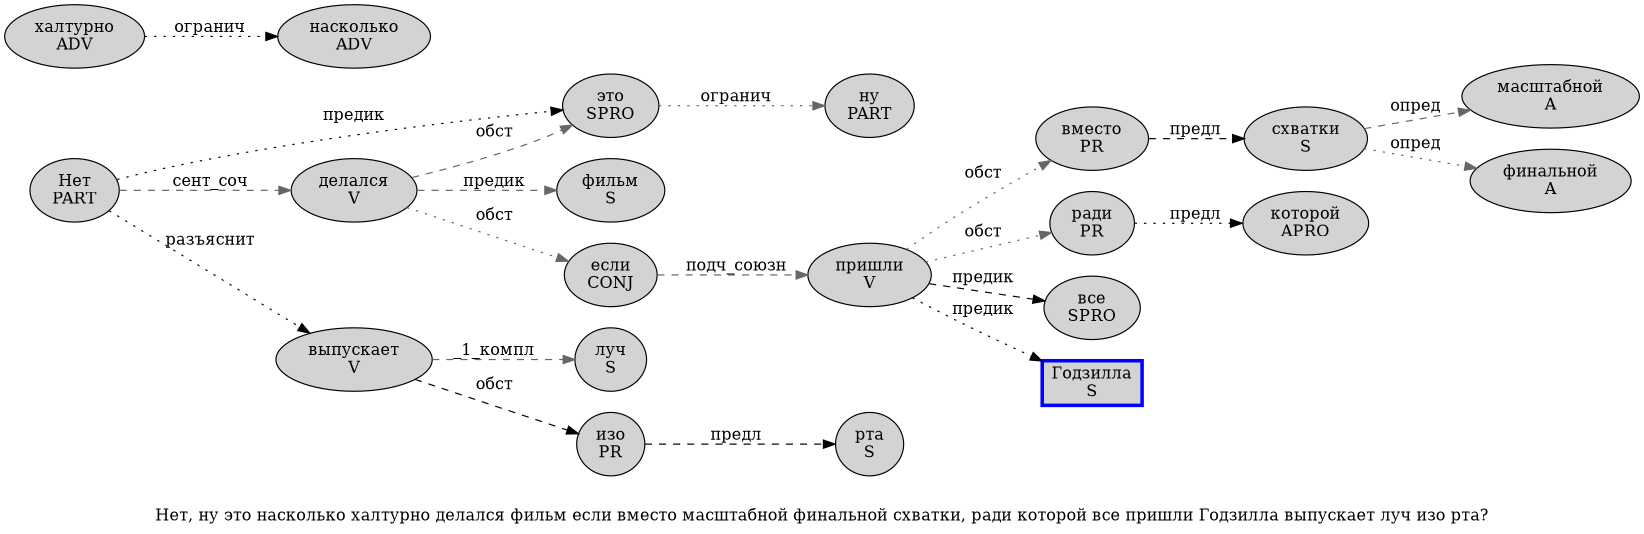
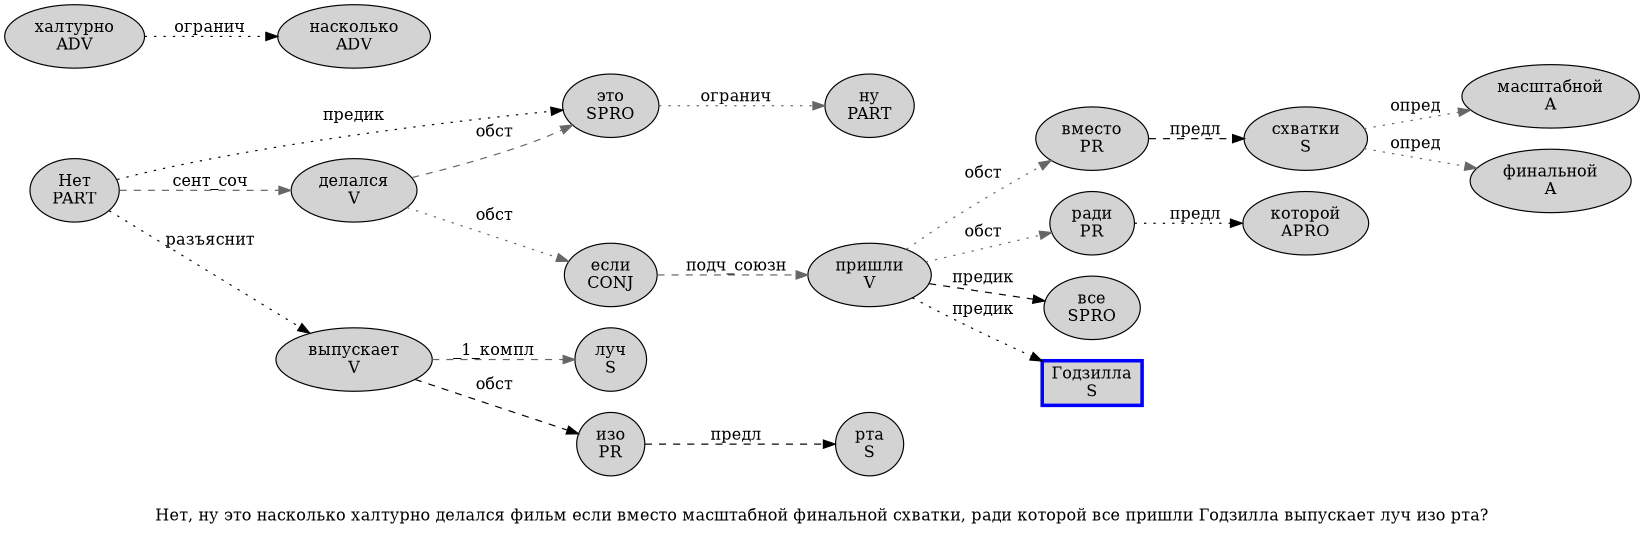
(1411, 120) -> (1411, 120)
(611, 190) -> none
